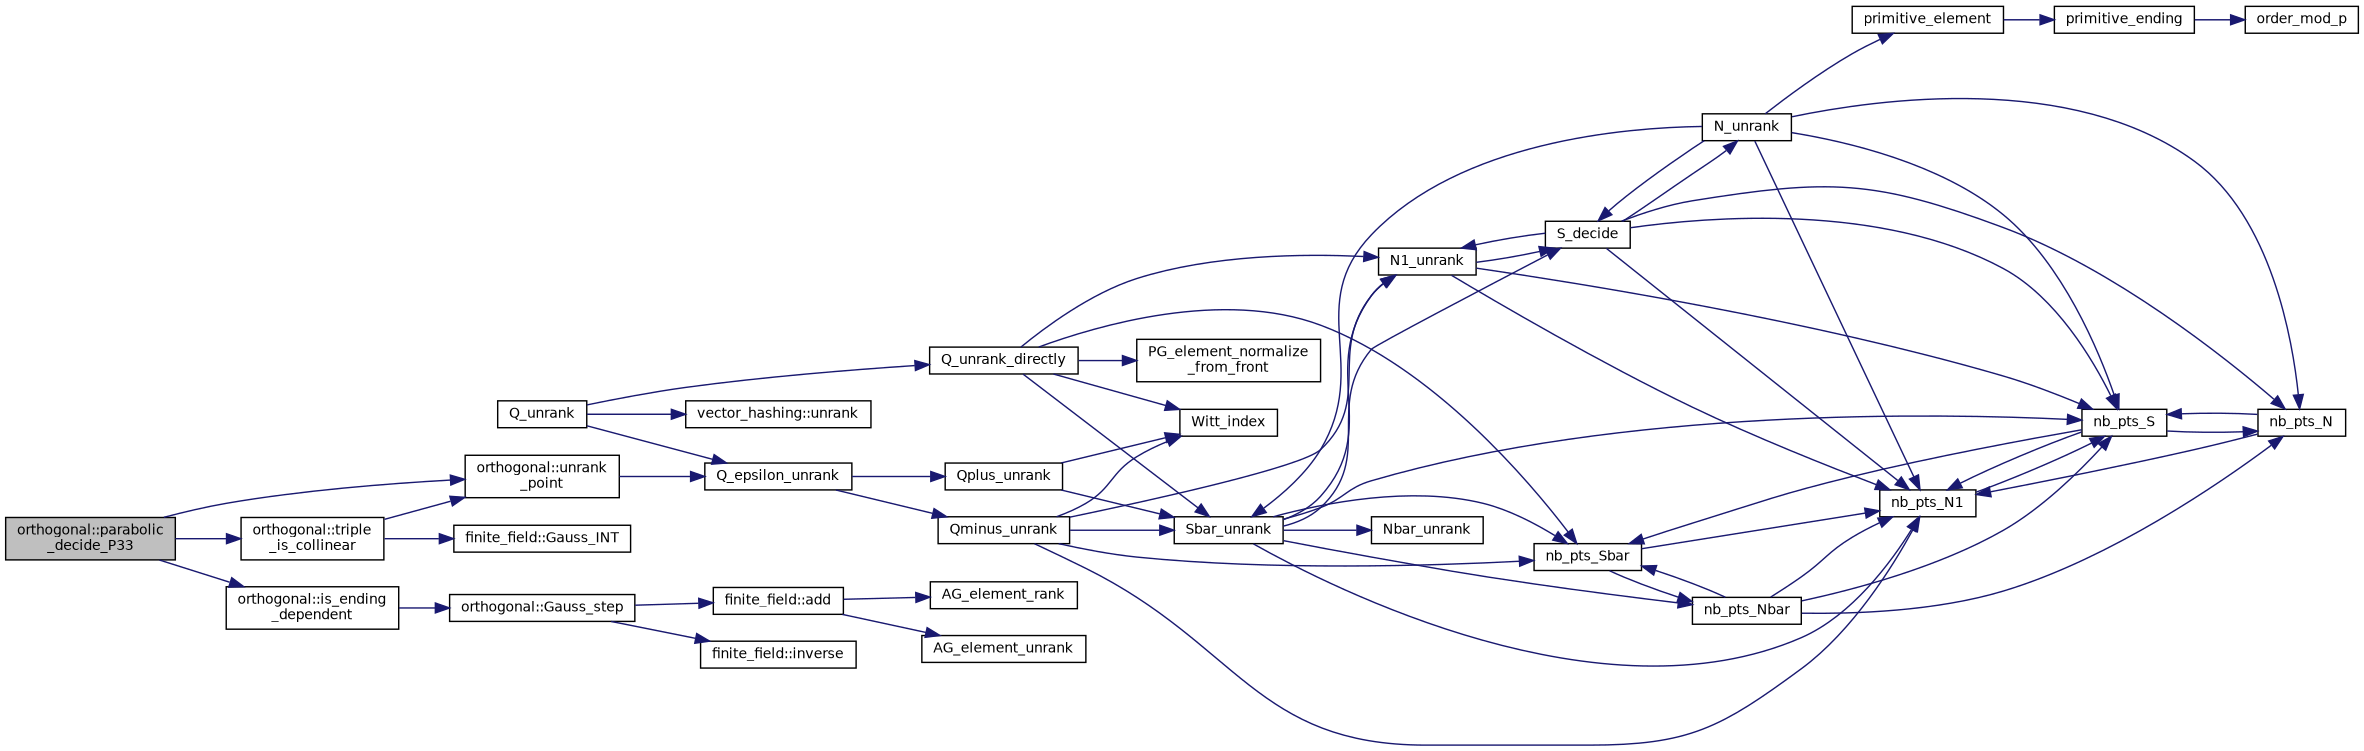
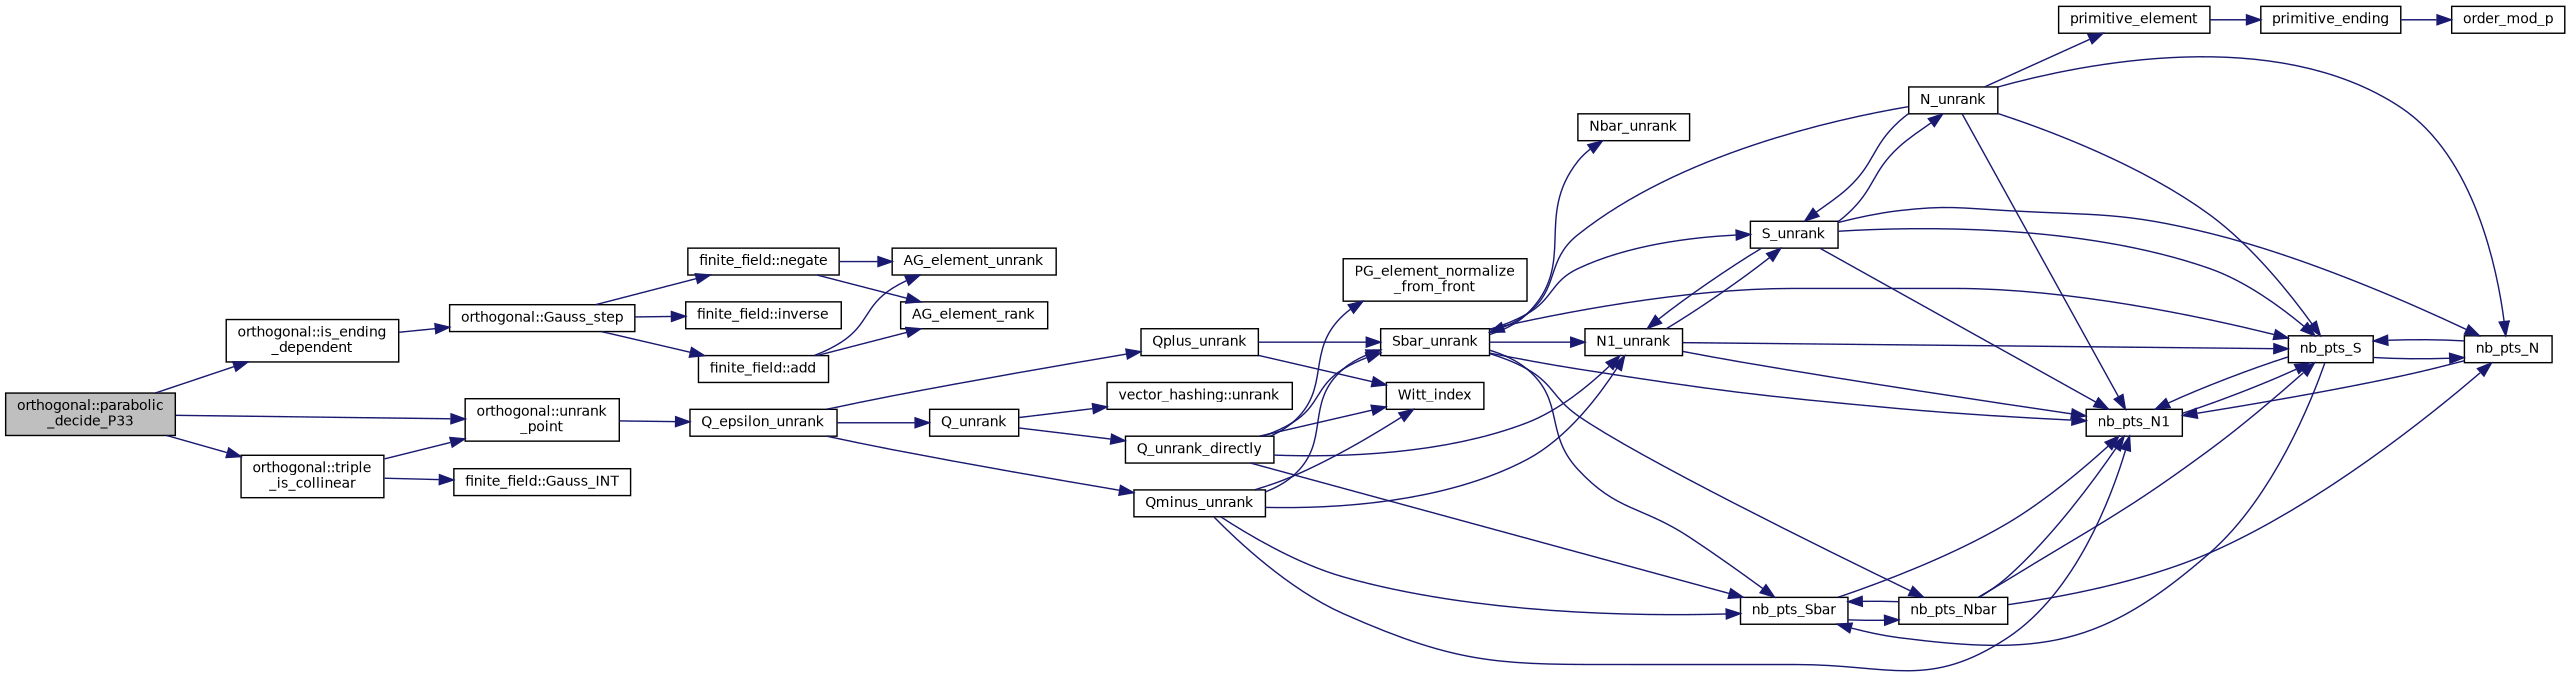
(1588, 235) -> (1794, 235)
none -> (763, 262)
(650, 443) -> (876, 423)
